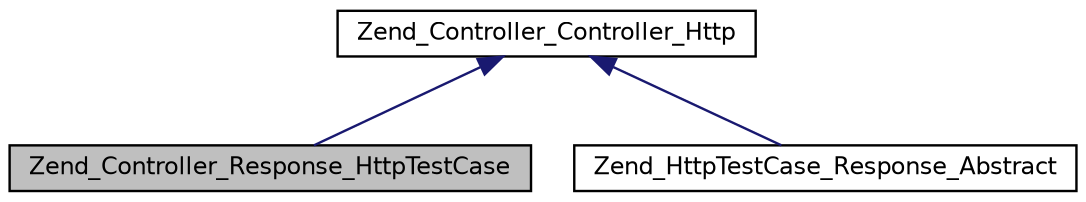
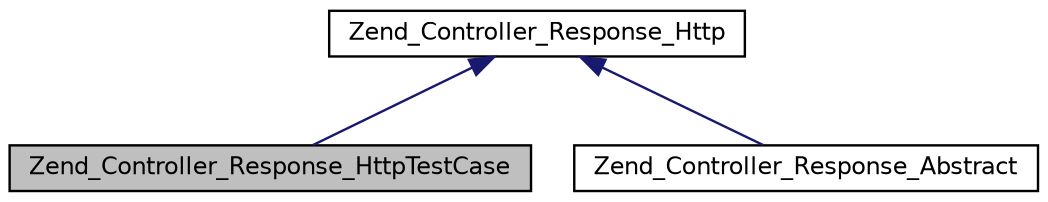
(547, 34) -> (537, 34)
(825, 168) -> (806, 168)
